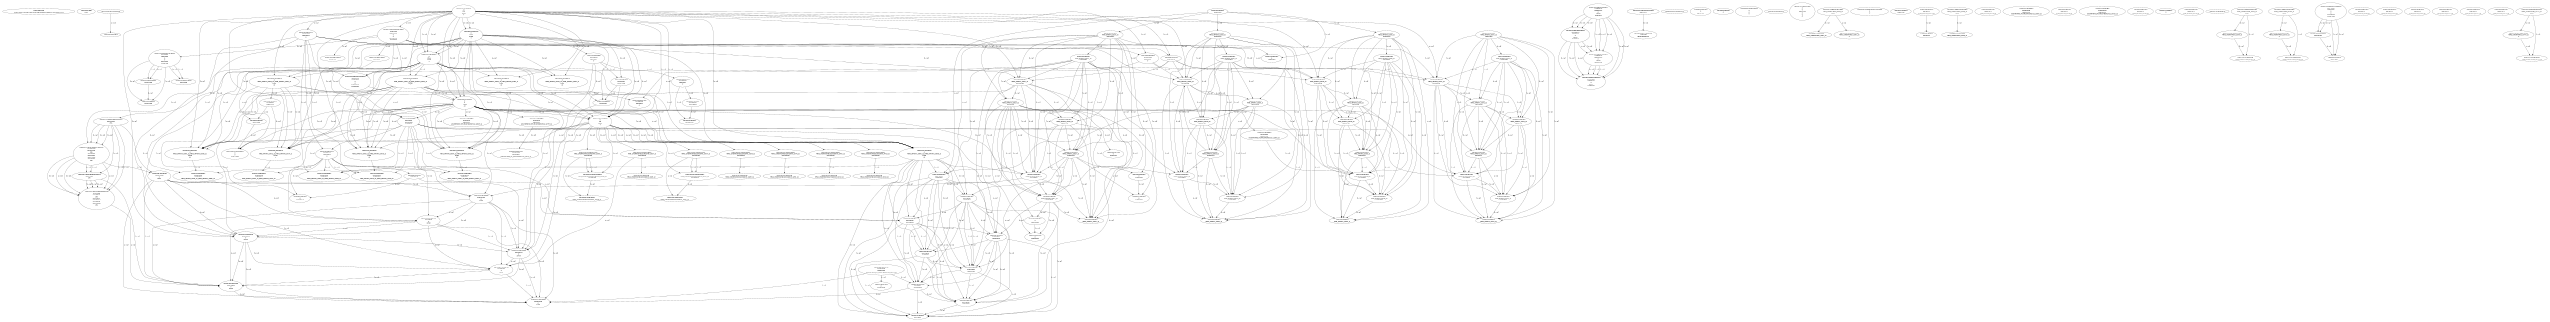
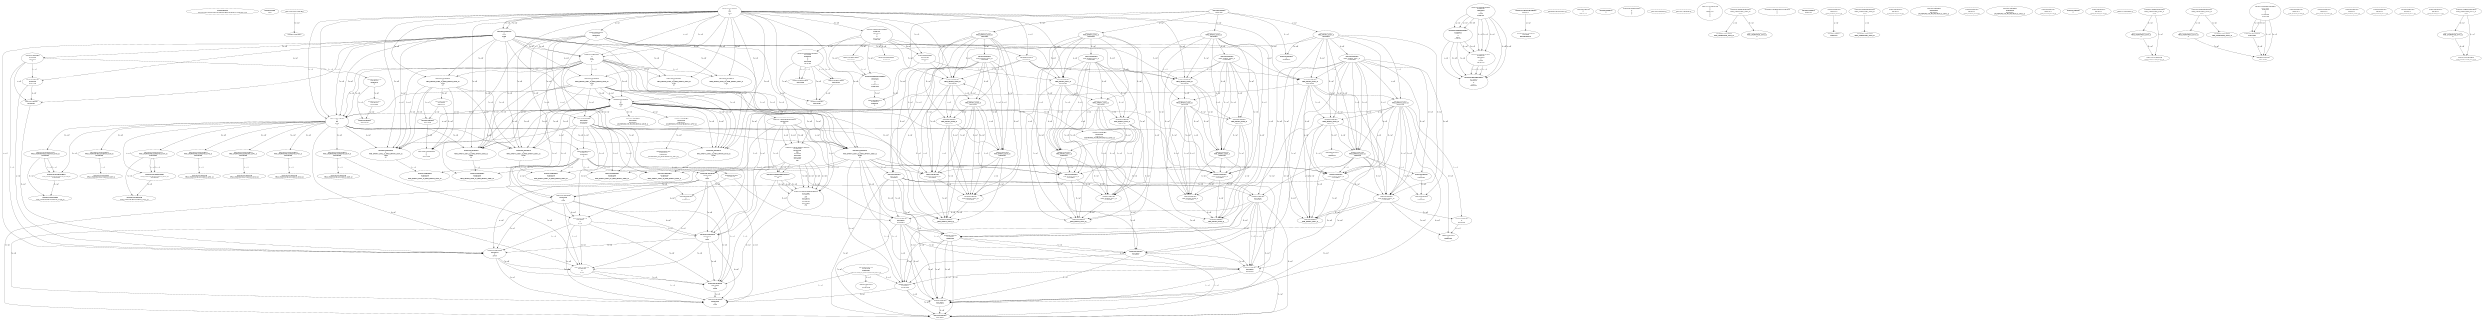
none -> (1684, 11)
none -> (1157, 23)
(2286, 47) -> (2223, 50)
(220, 123) -> (606, 123)
(1093, 132) -> (958, 139)
